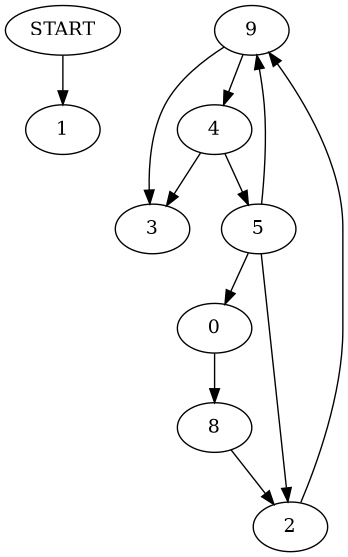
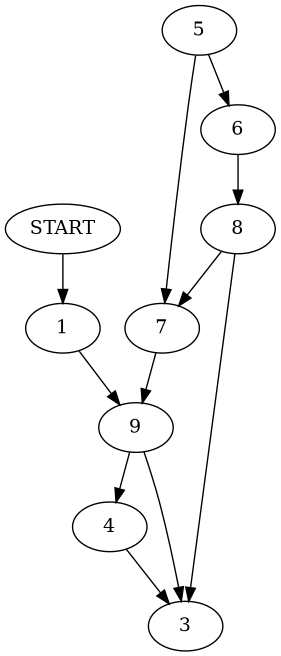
(265, 136) -> (95, 372)
(234, 173) -> none
(215, 328) -> (238, 130)
none -> (213, 421)
(290, 527) -> (162, 328)
